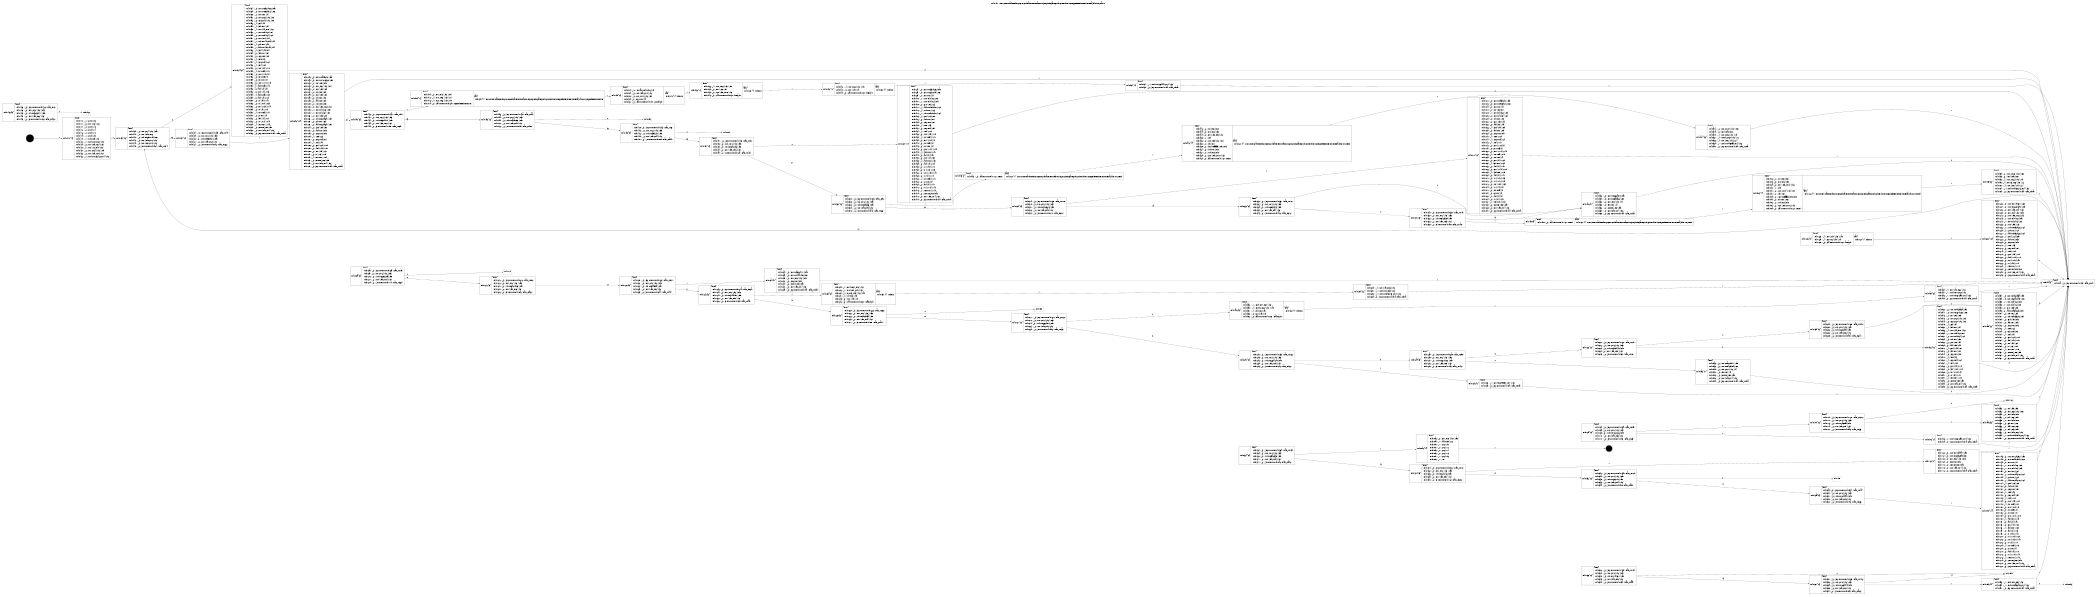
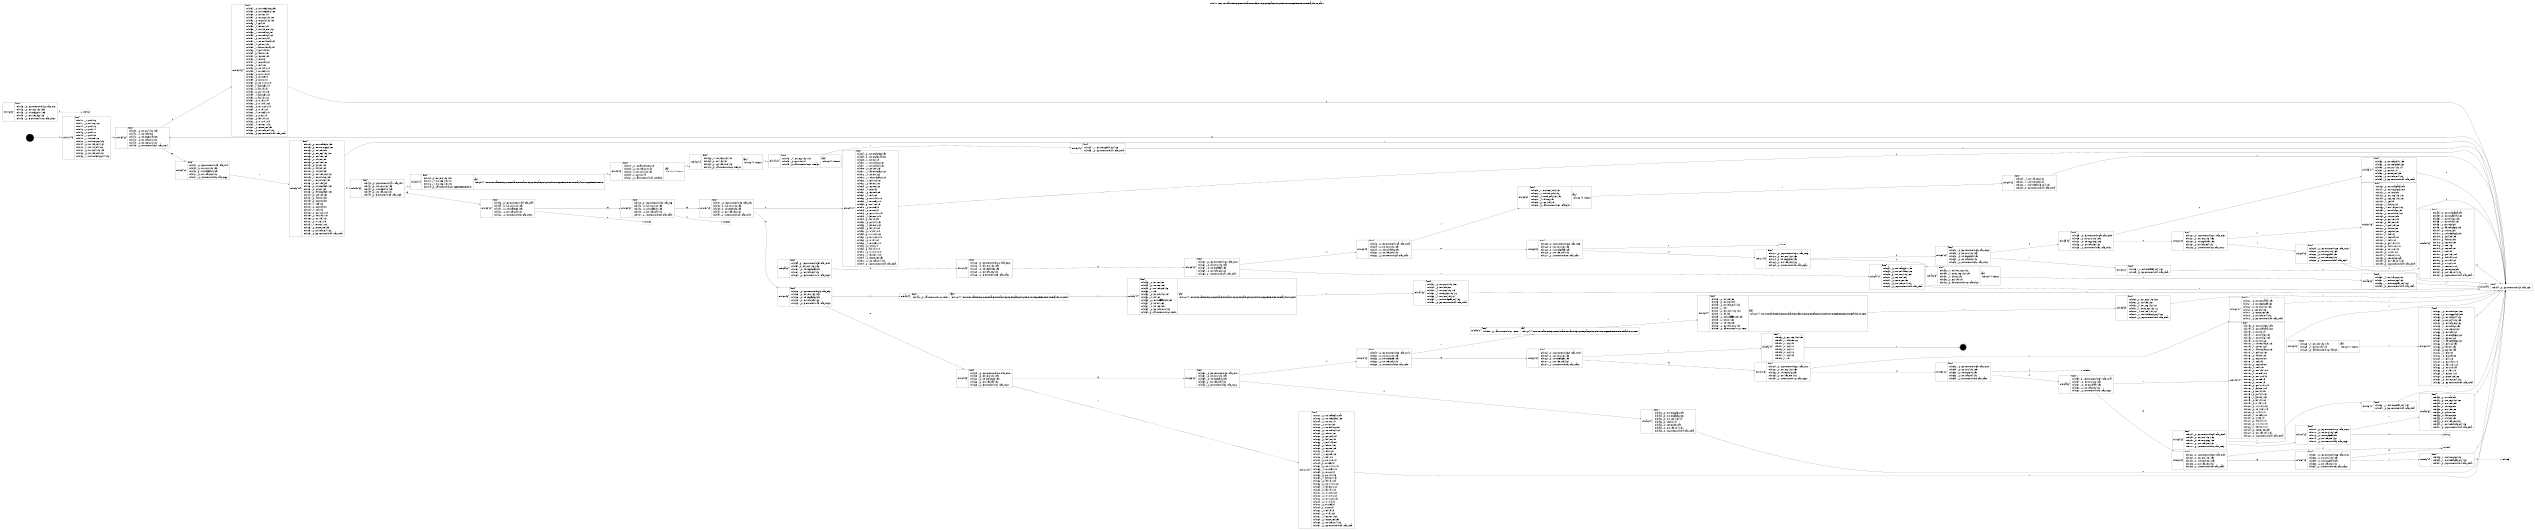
(1523, 218) -> (1469, 358)
(507, 272) -> none
none -> (2133, 424)
